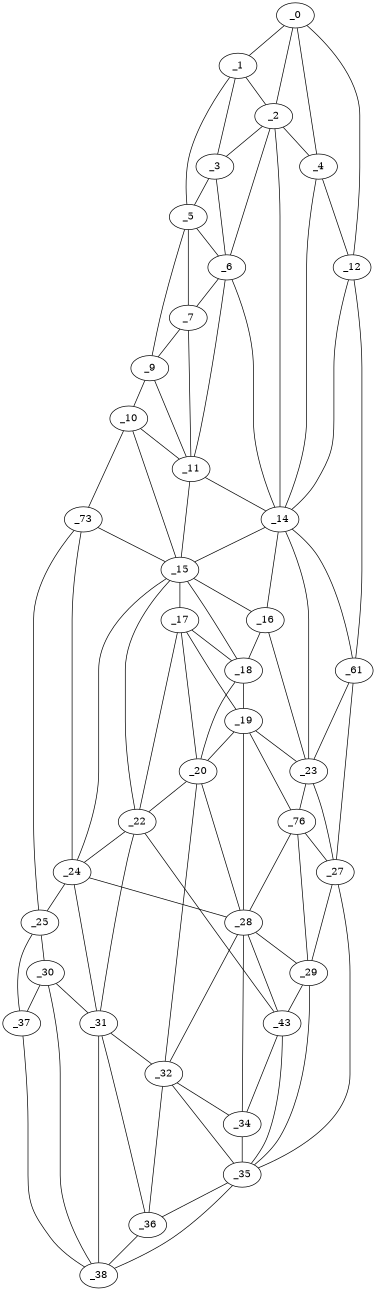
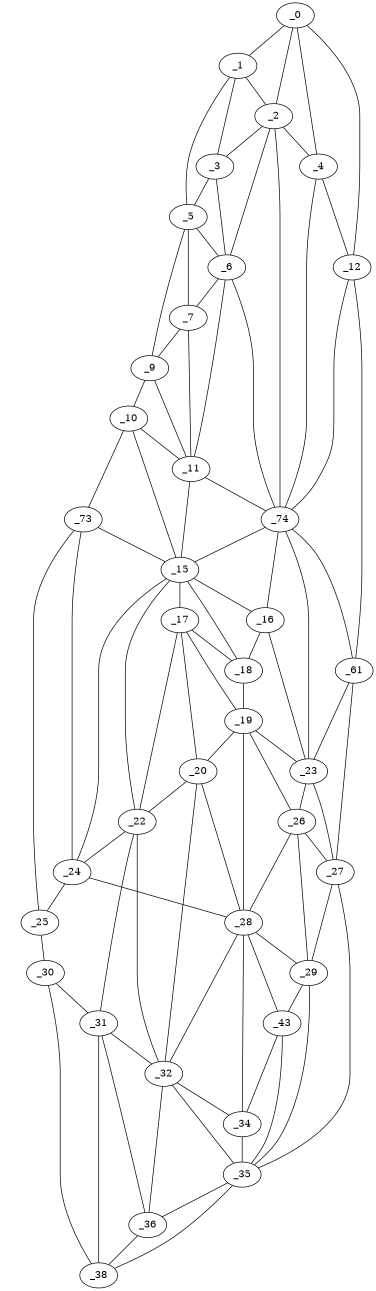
(280, 519) -> (280, 519)
(214, 719) -> none
(297, 822) -> (297, 822)
(209, 923) -> (137, 949)
(85, 948) -> none
(22, 1023) -> none
